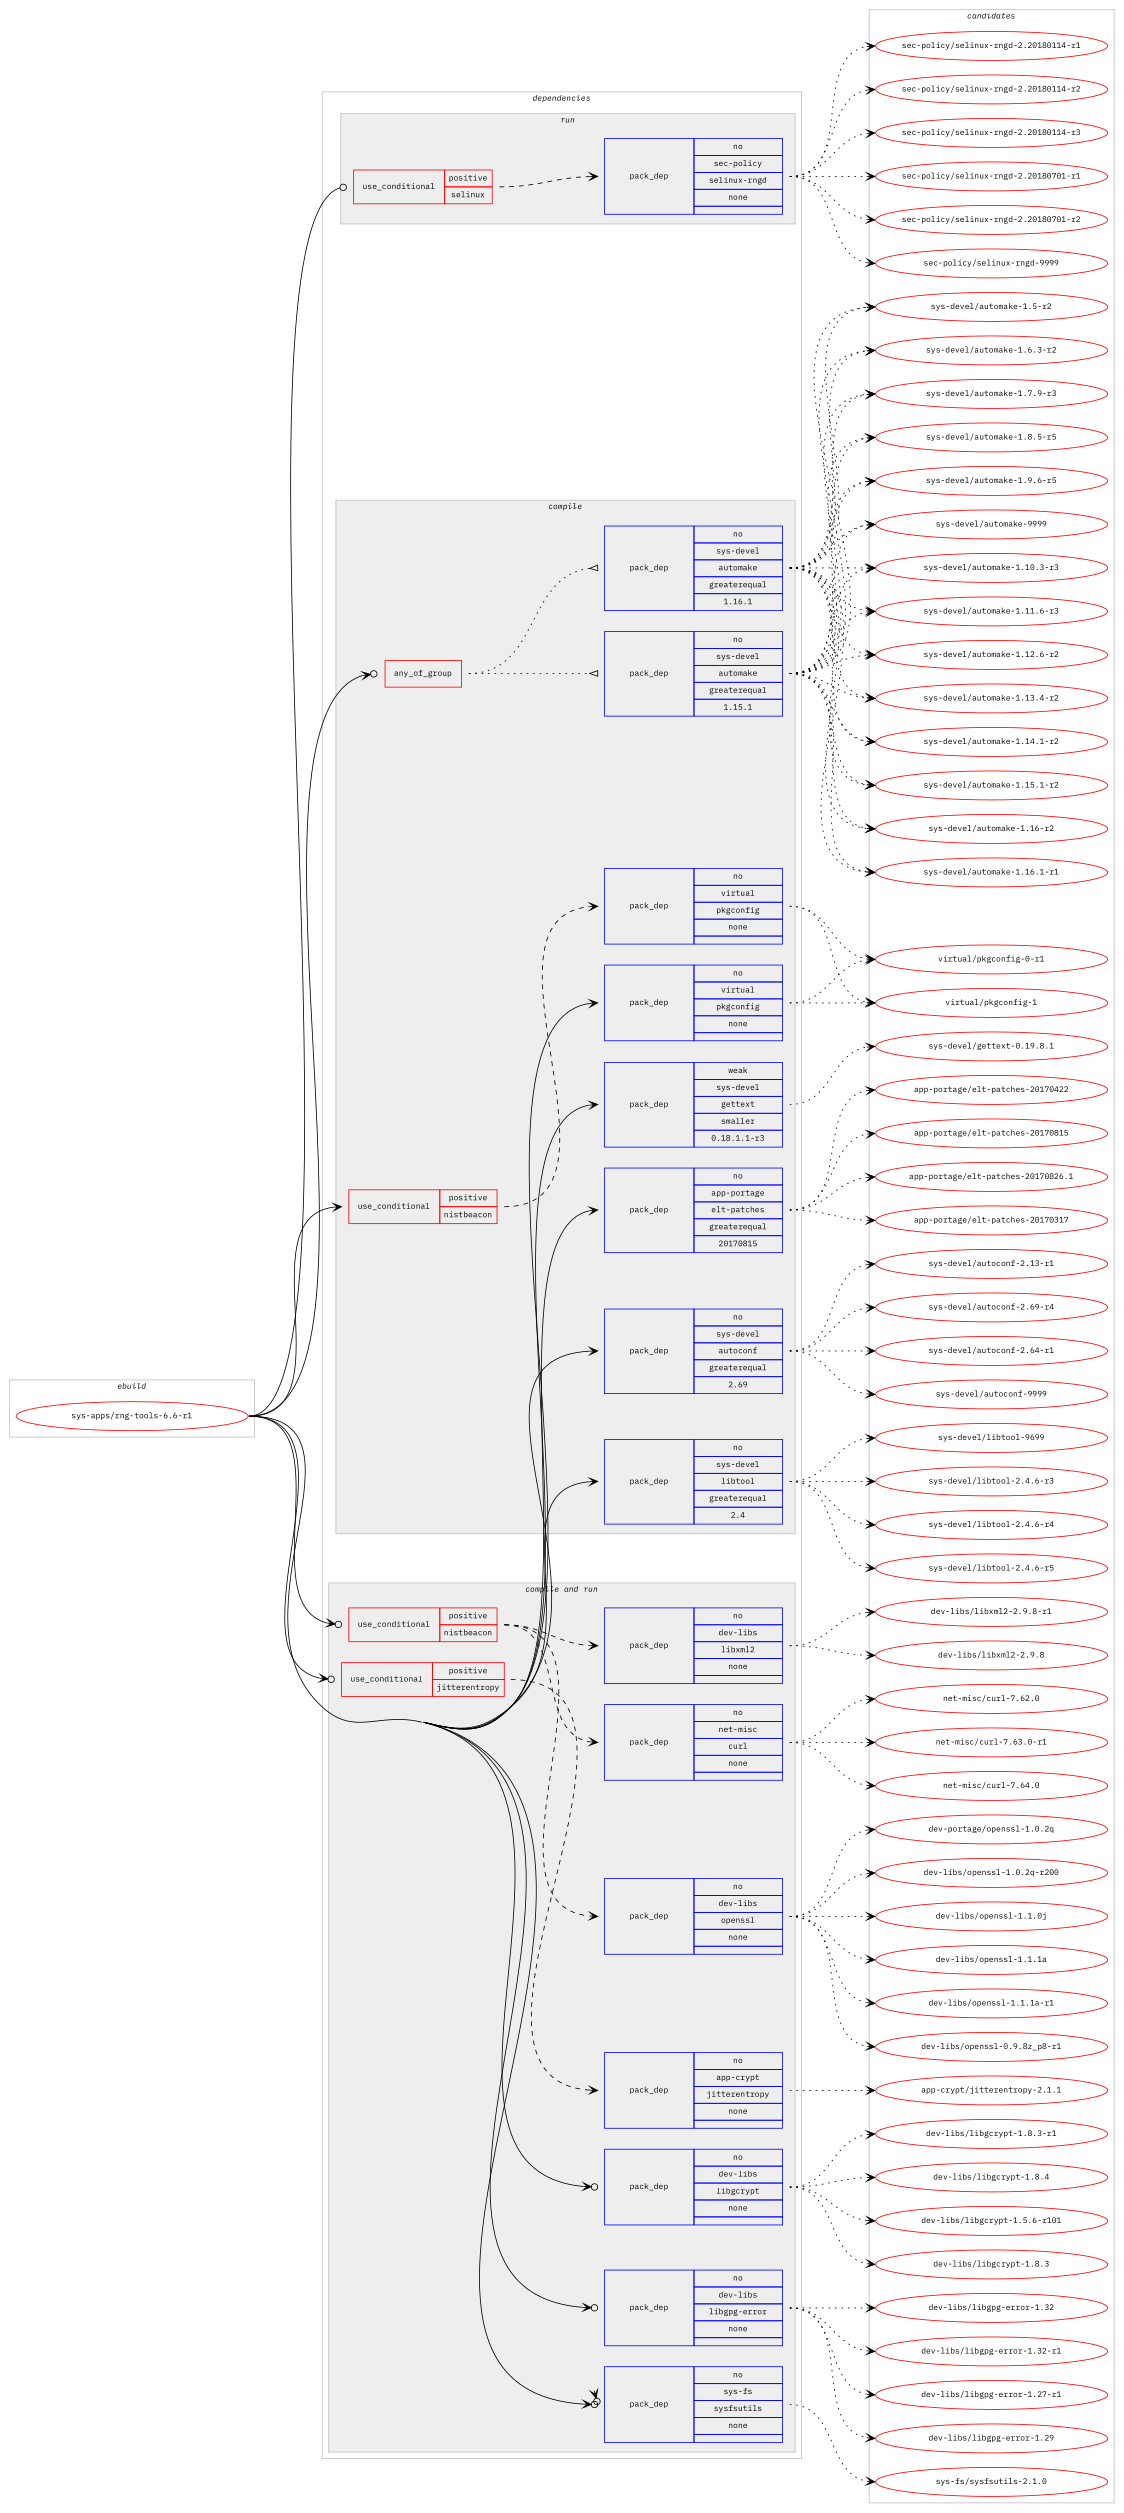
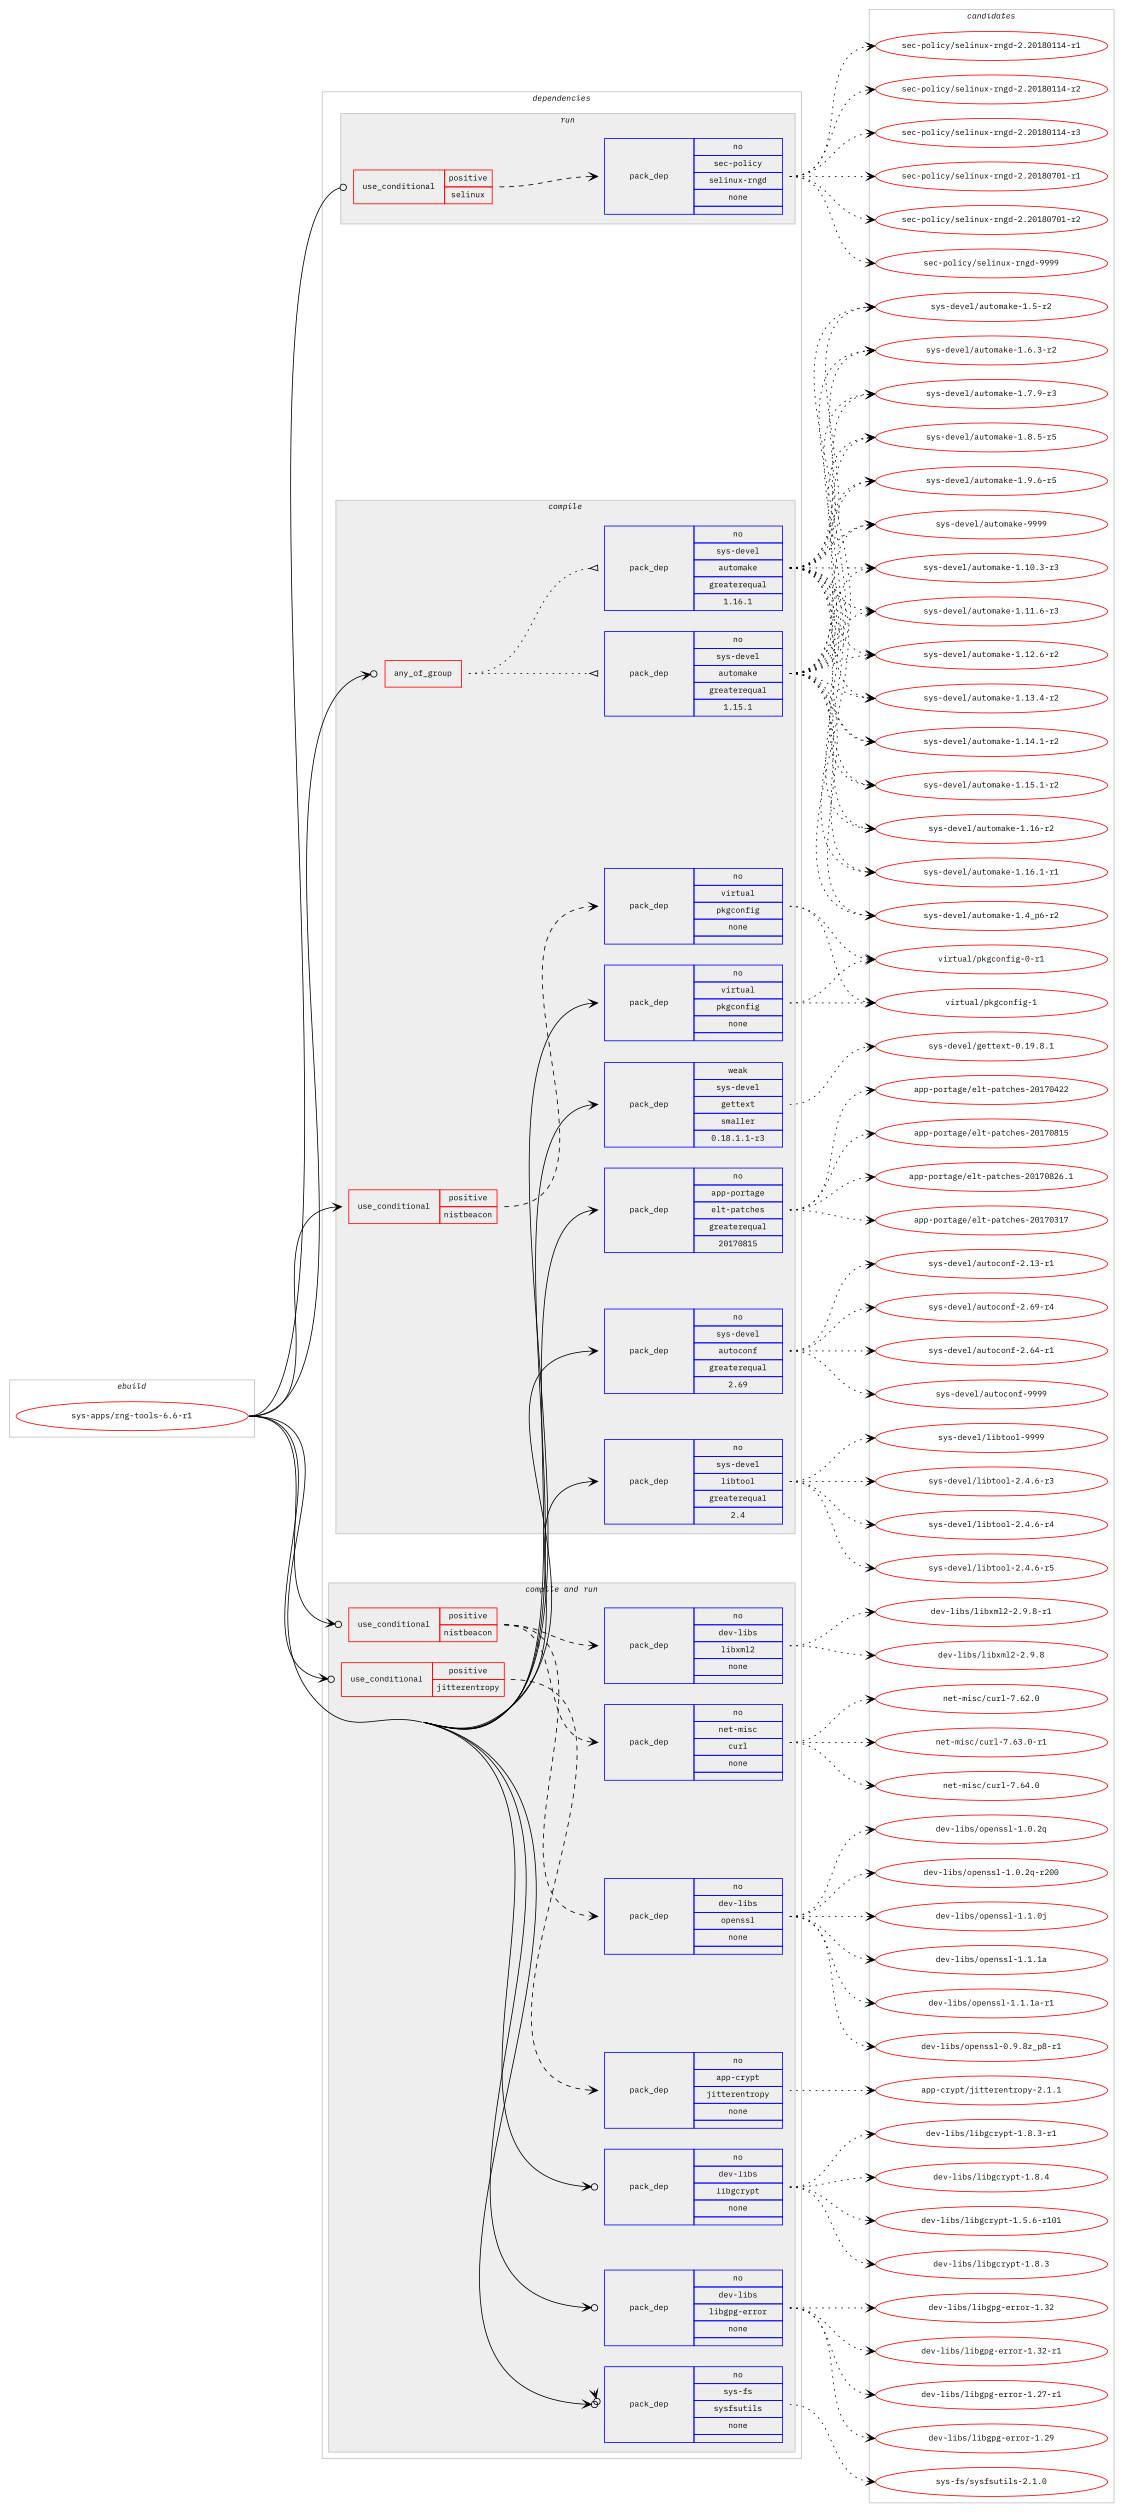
none -> (992, 916)
(992, 1438) -> (992, 1438)
(992, 1829) -> (992, 1829)
